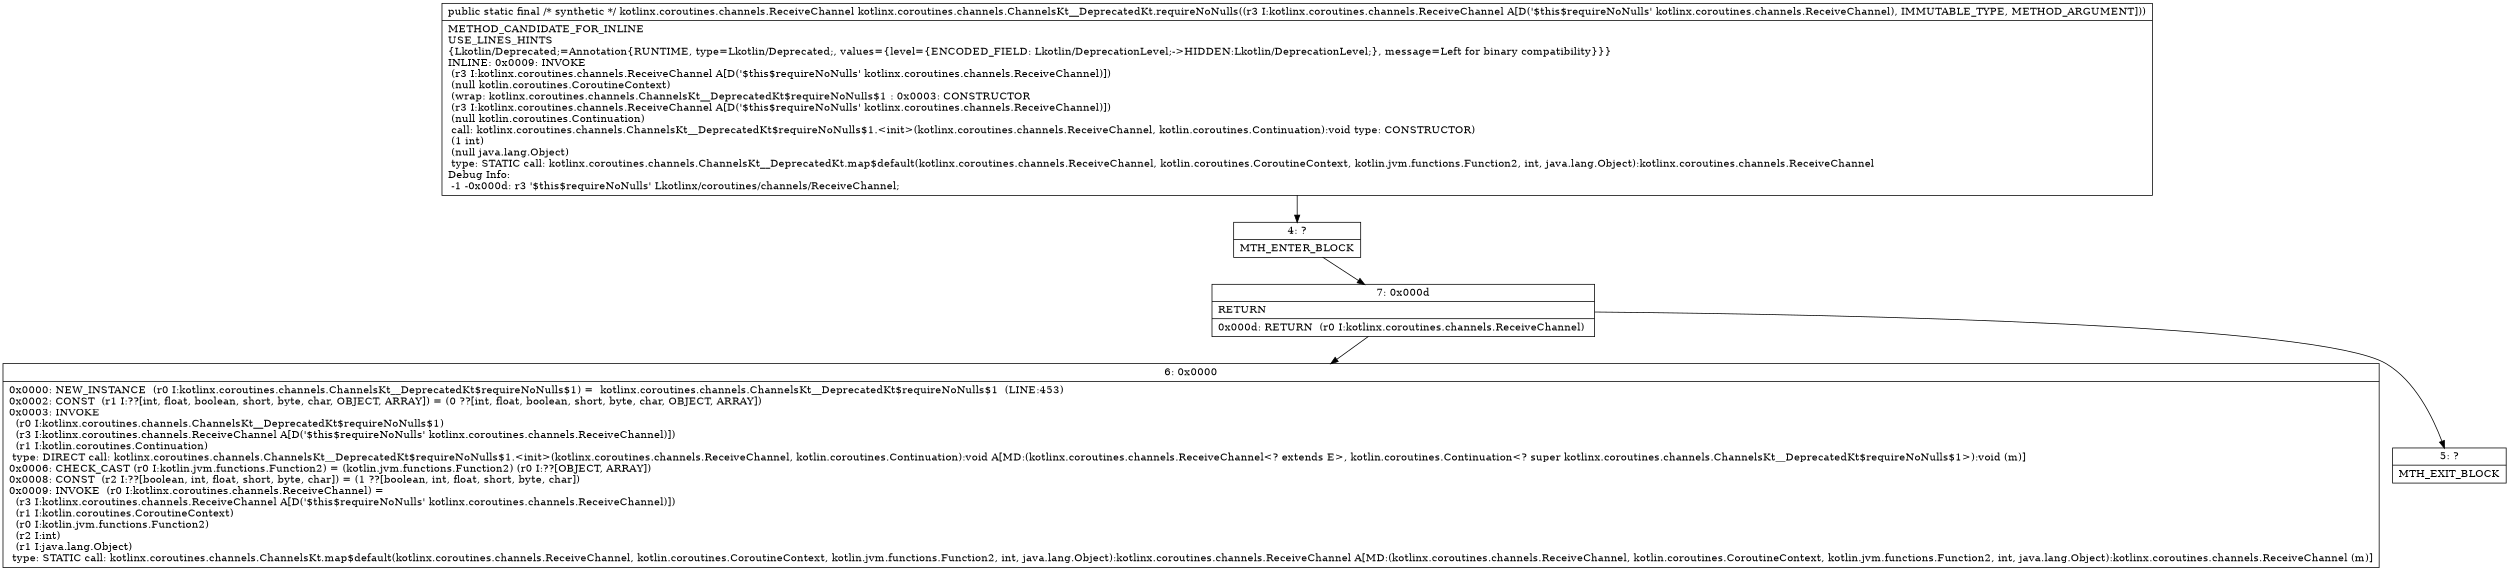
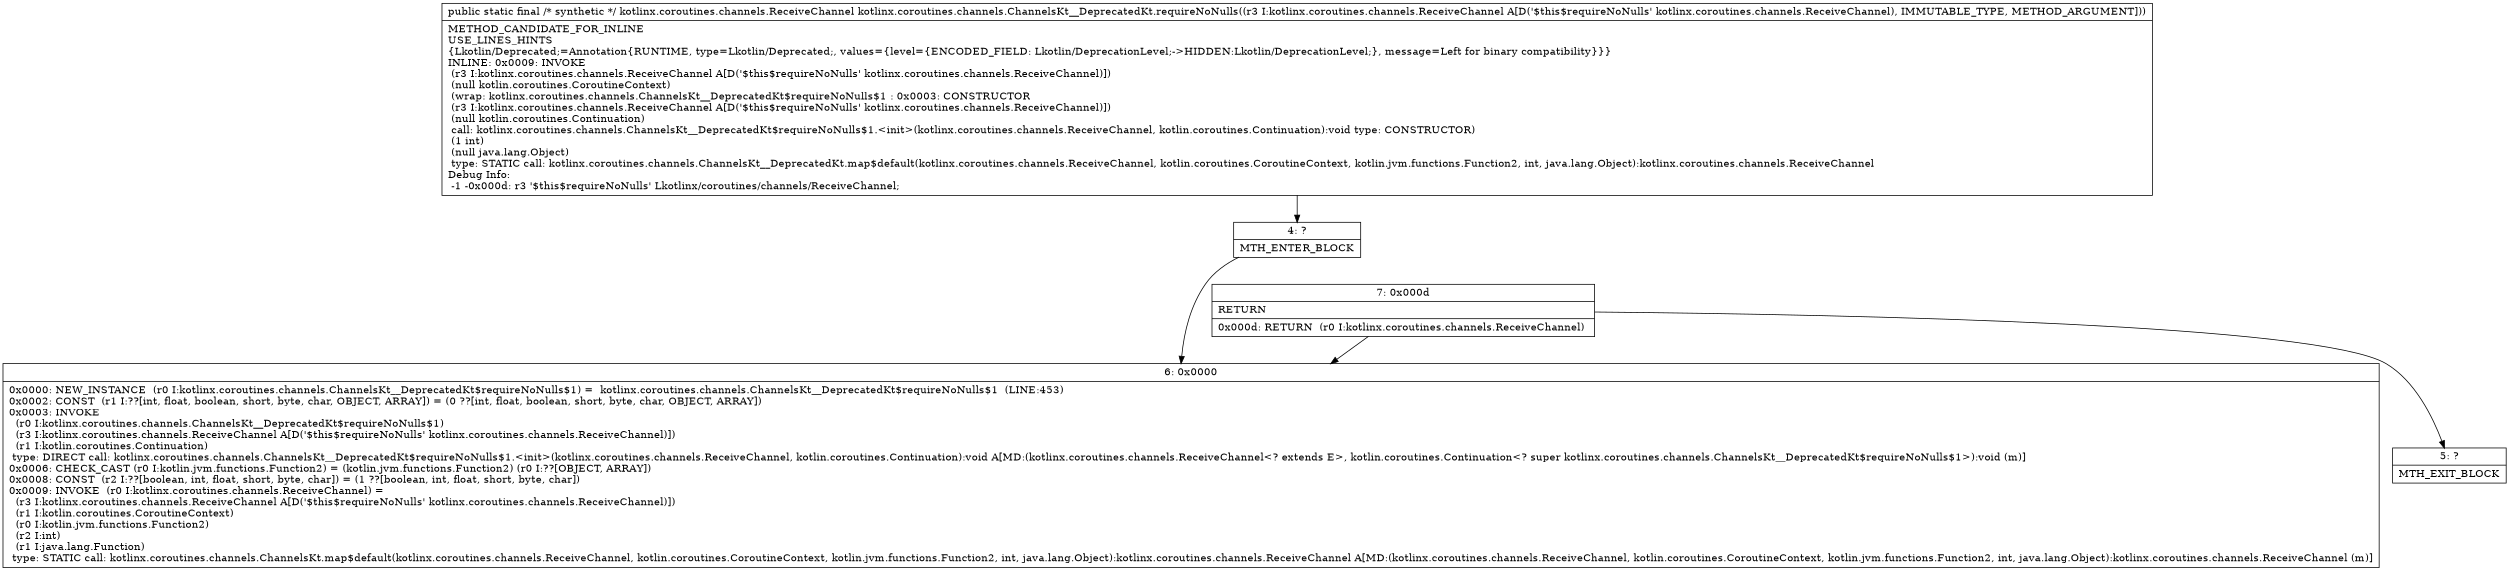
(1341, 269) -> (1197, 298)
(71, 547) -> (77, 547)
